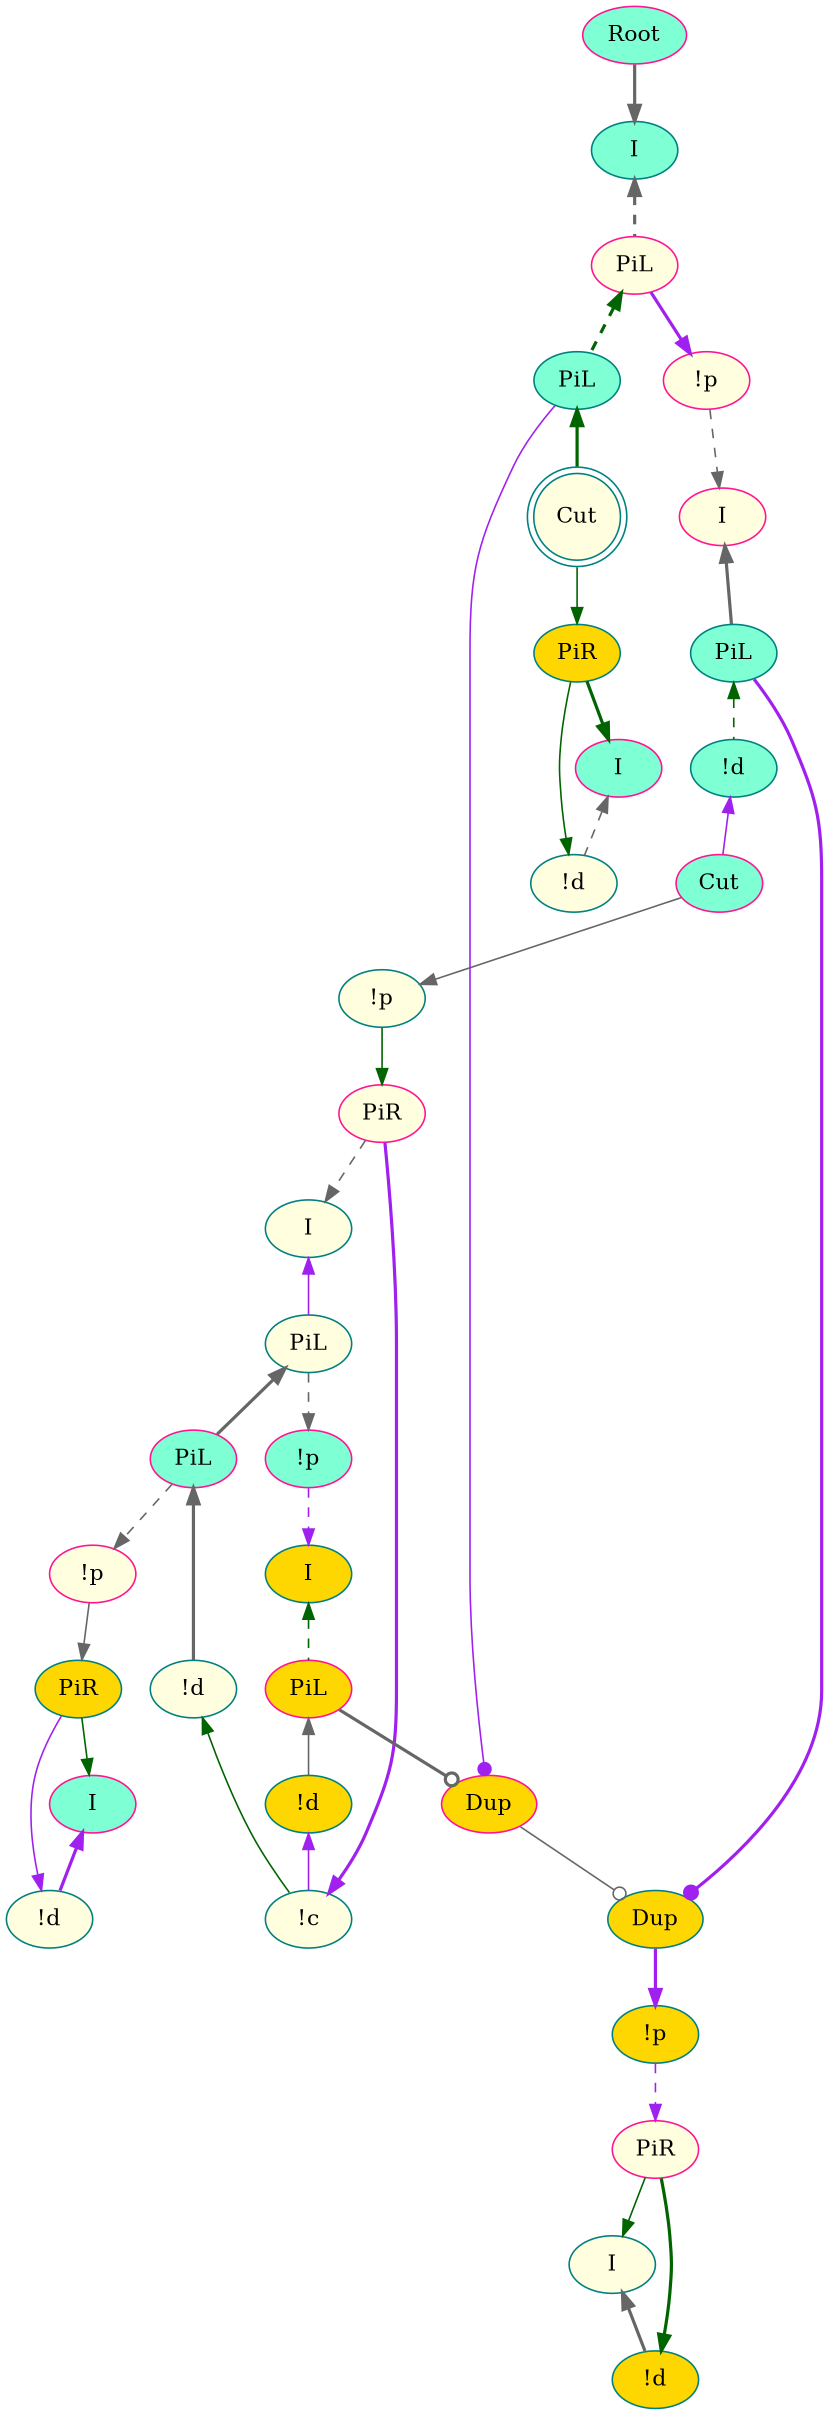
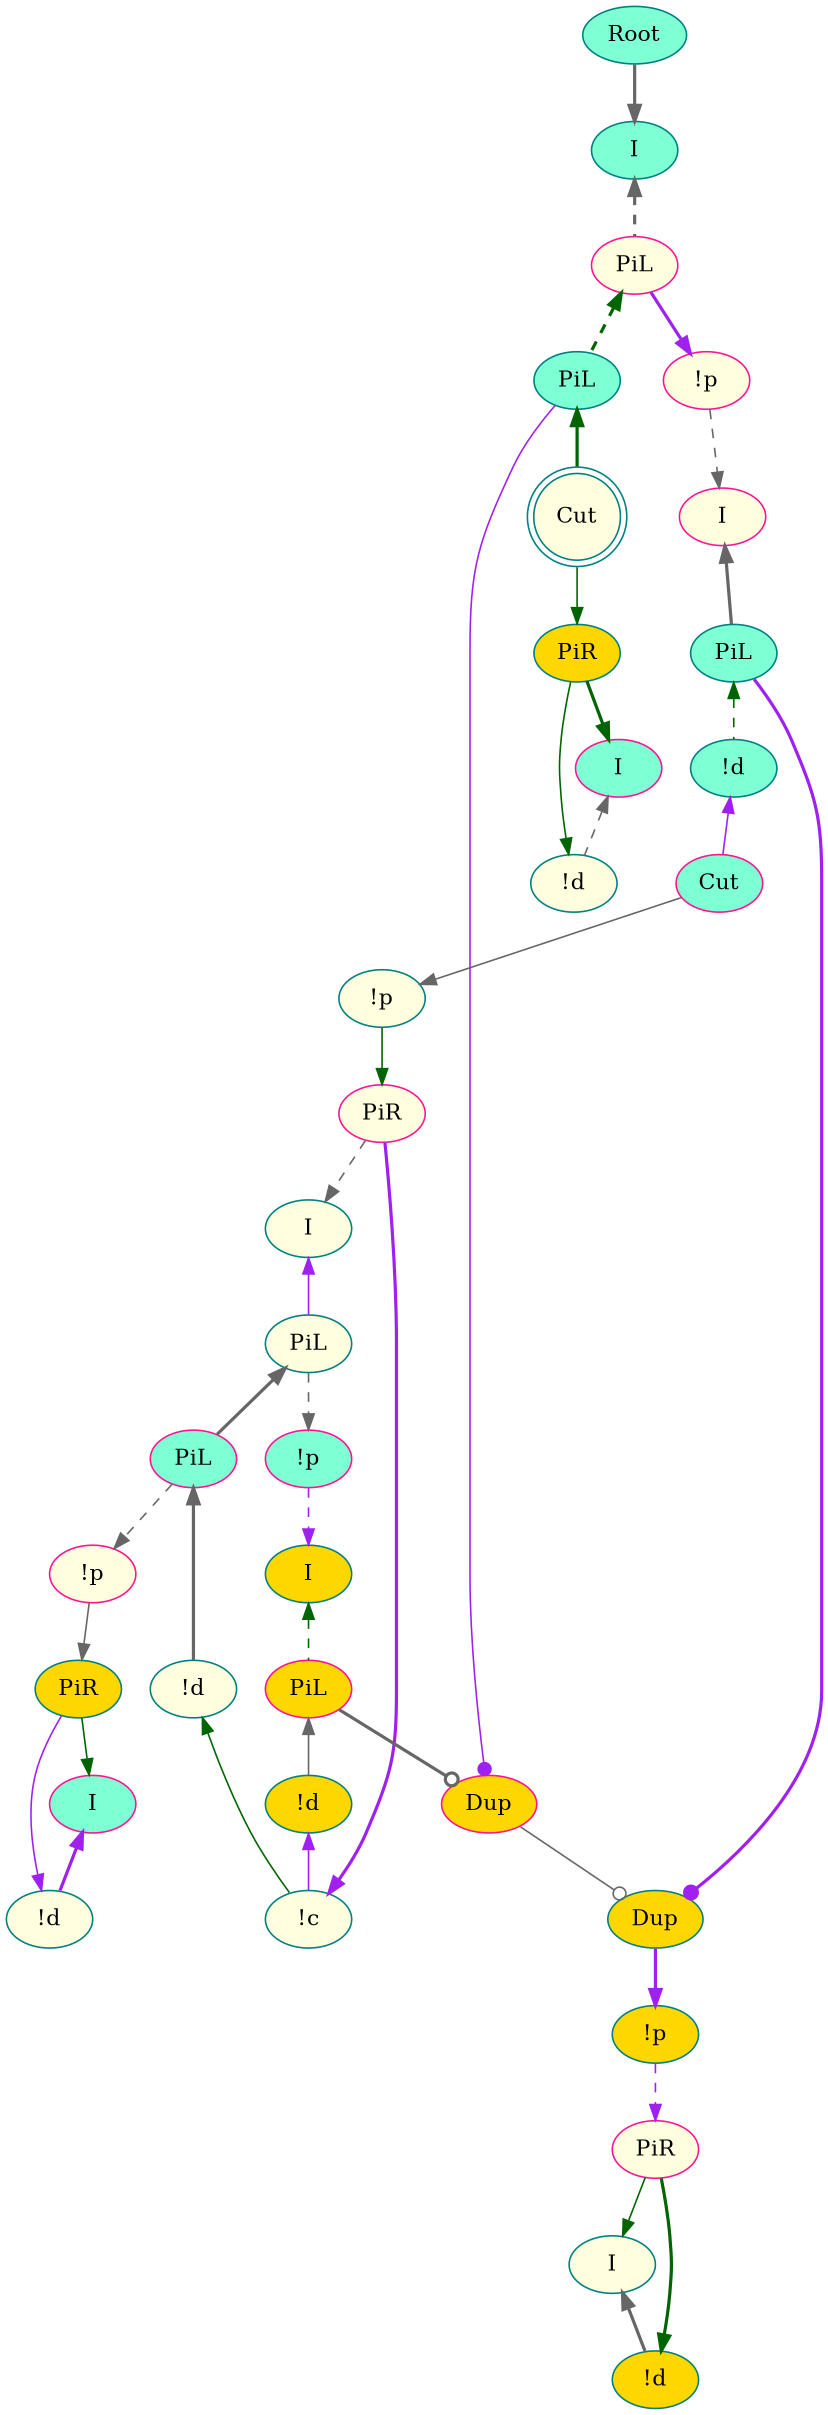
(635, 35) -> (635, 35)
